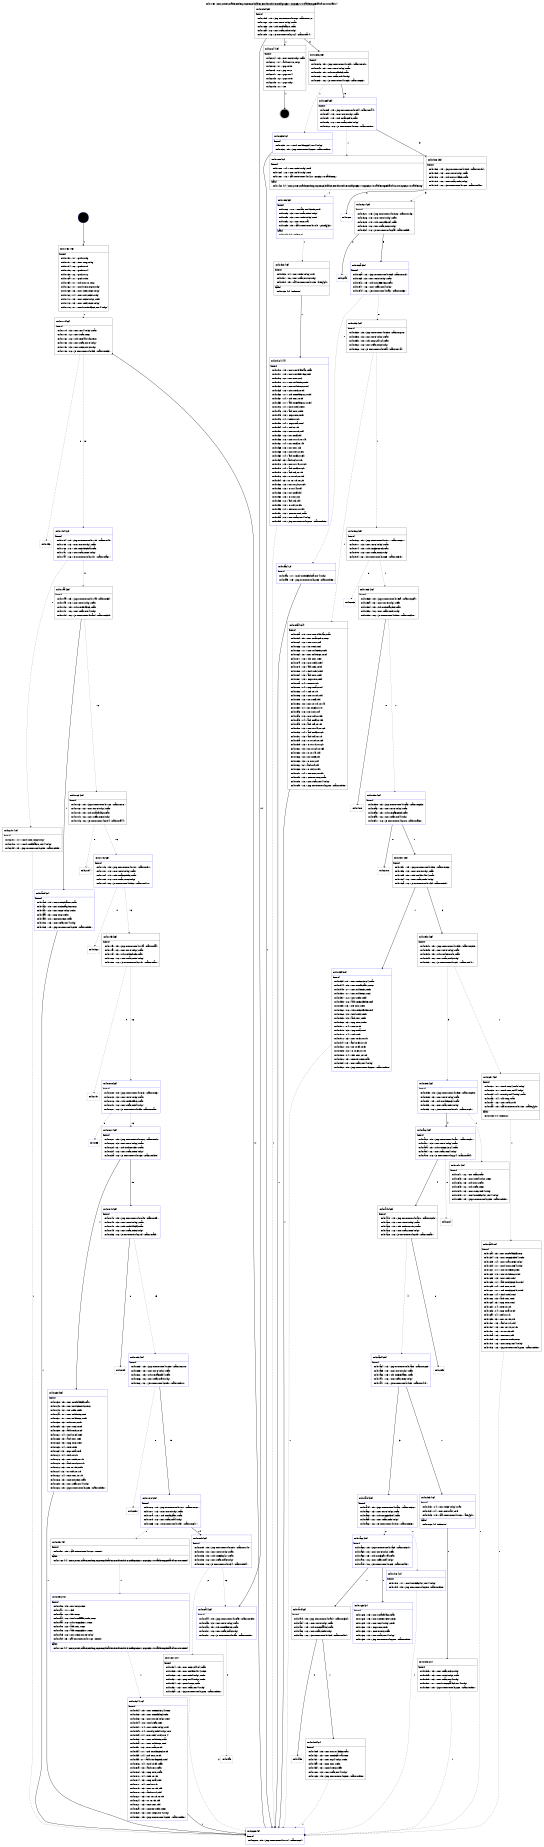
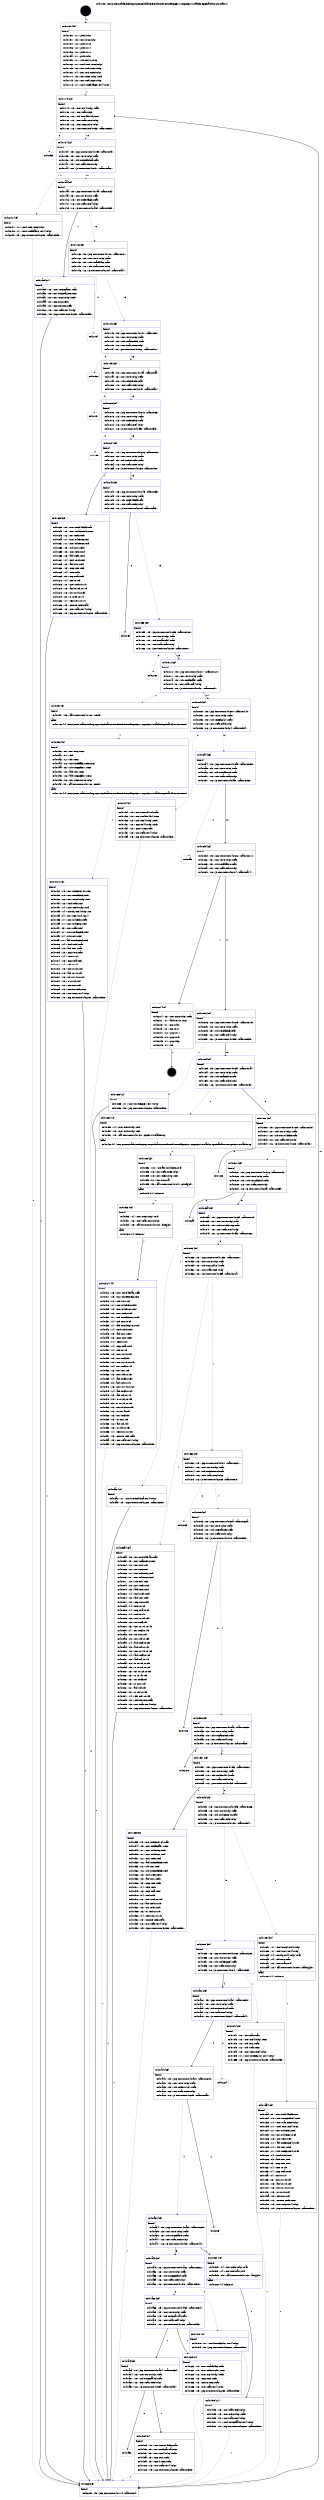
(260, 824) -> (225, 813)
